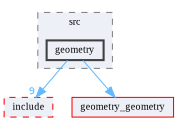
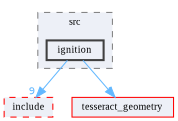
(75, 50) -> (75, 50)
(123, 107) -> (123, 107)
